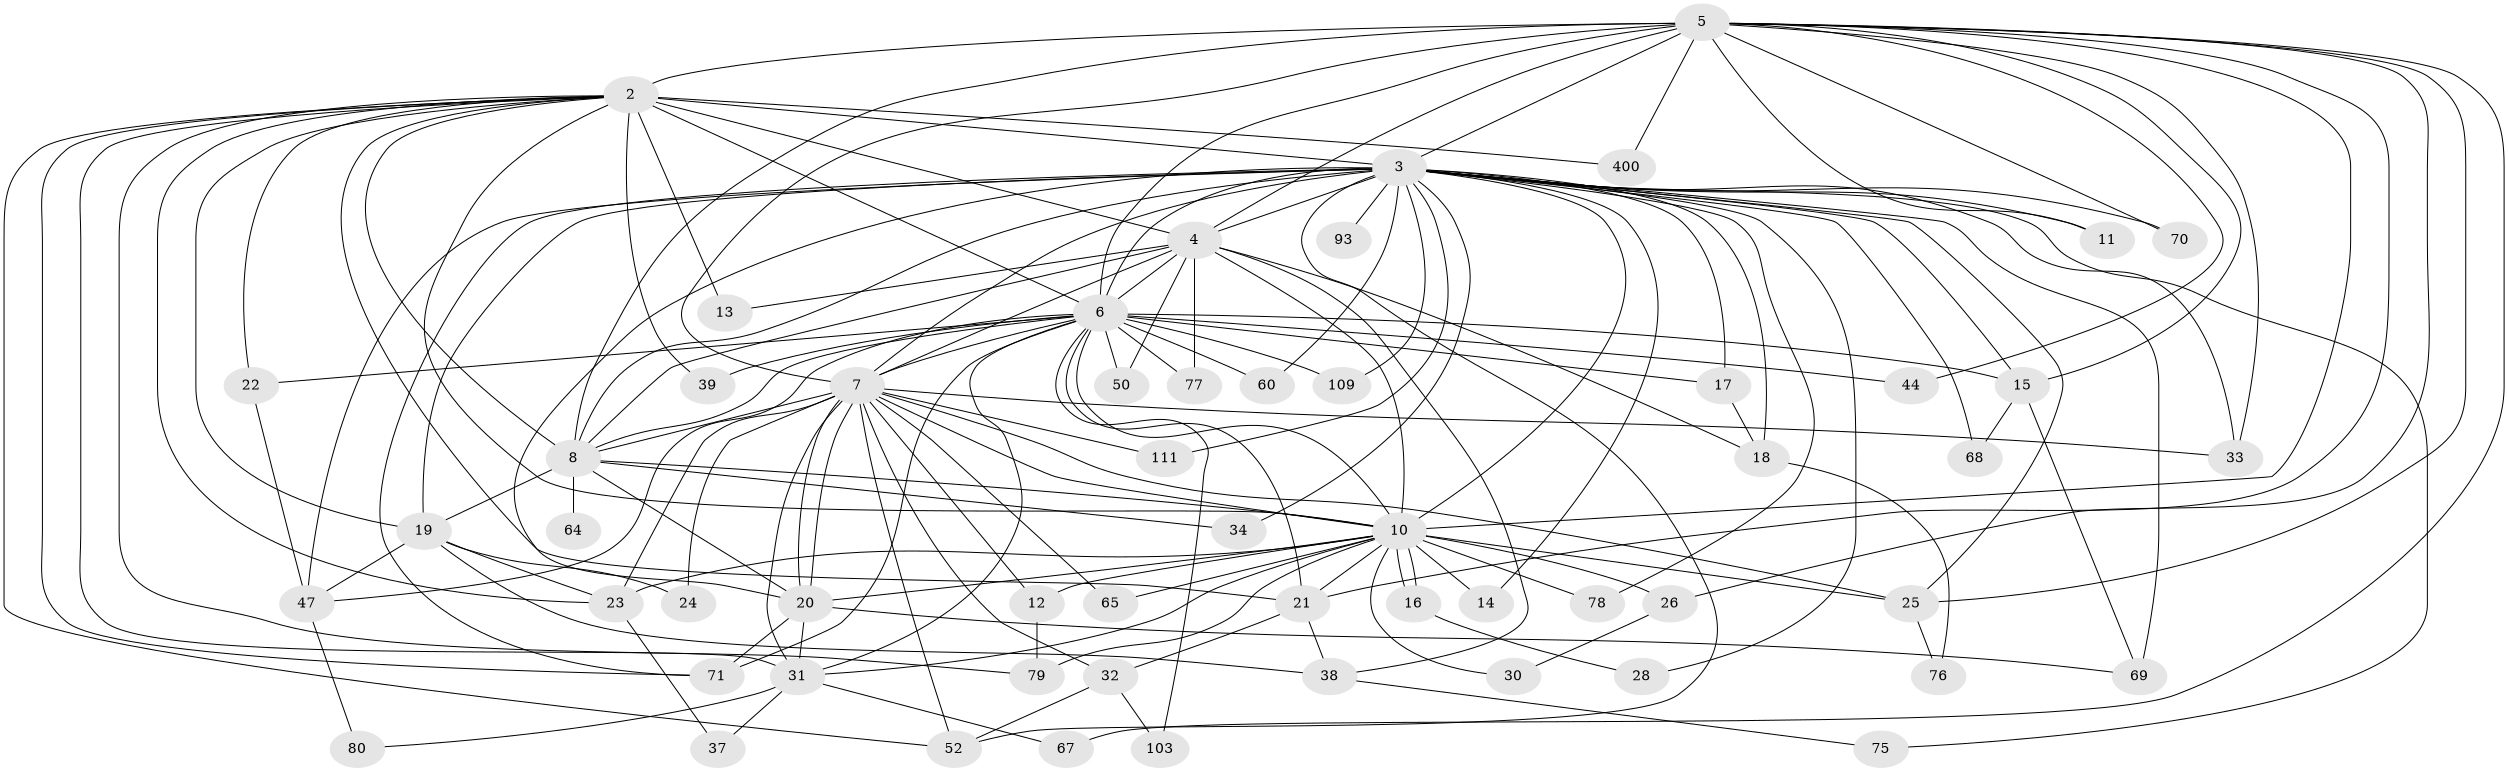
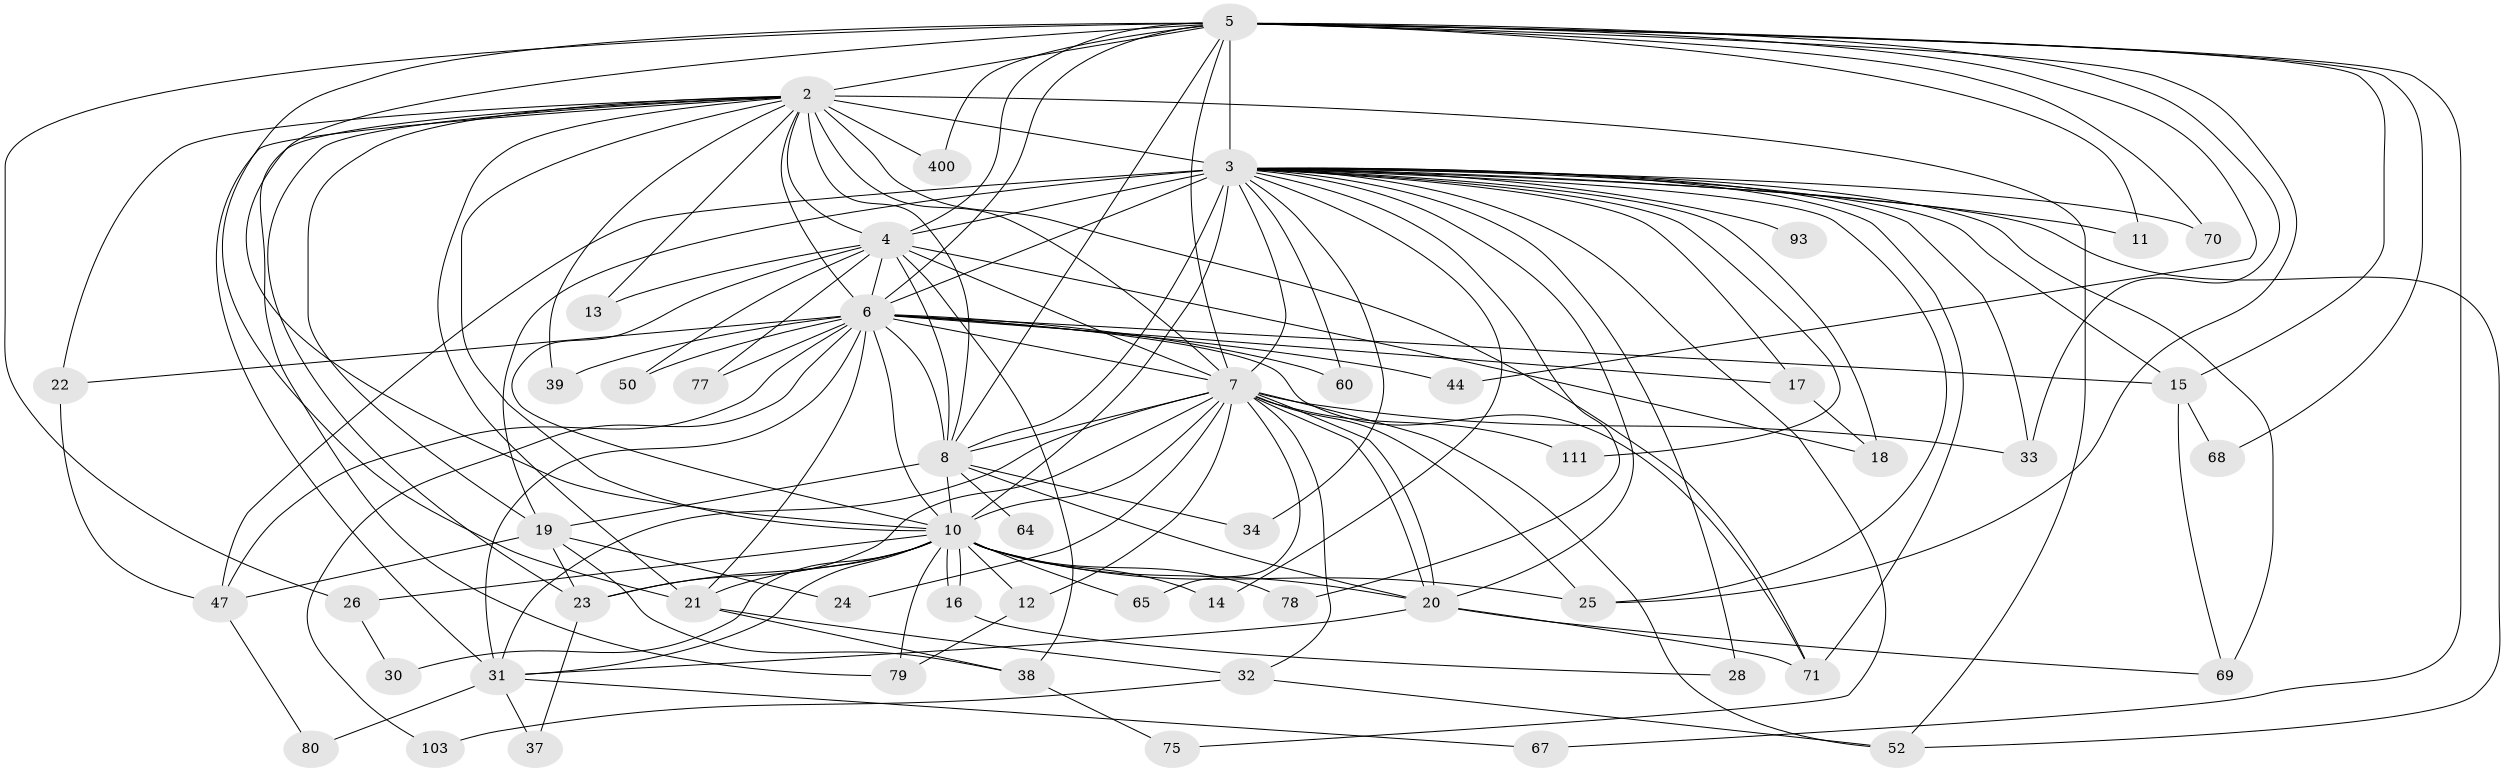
(1827, 220) -> (2406, 95)
none -> (1019, 225)
(1342, 386) -> none
(1939, 677) -> none
